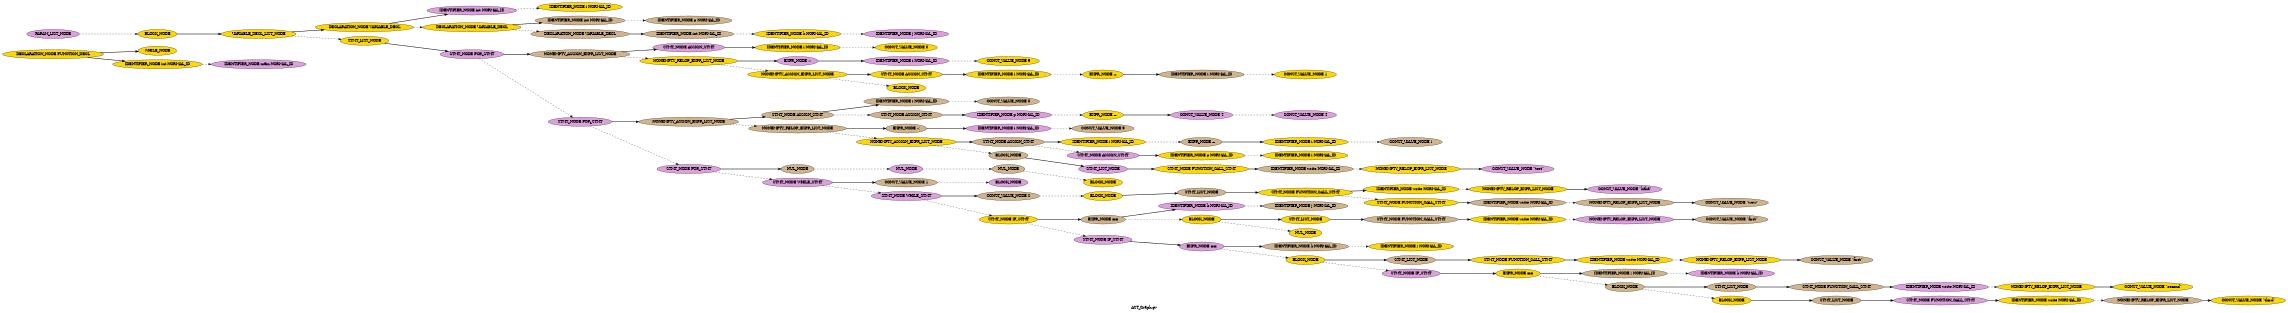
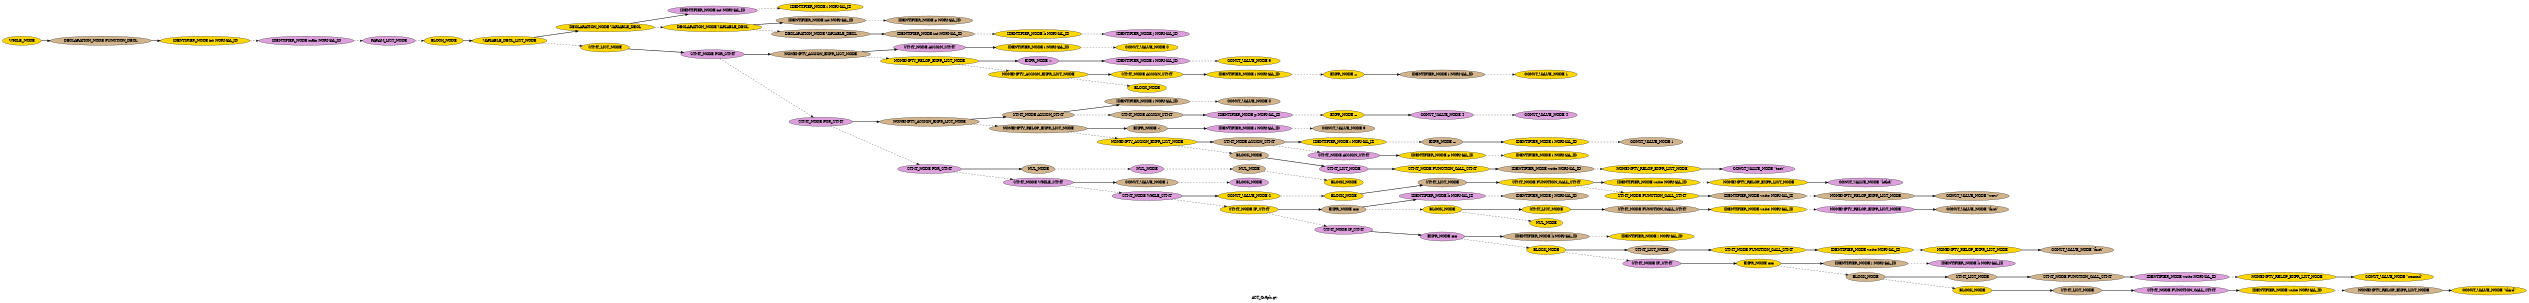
none -> (357, 41)
(118, 52) -> (44, 41)
(53, 54) -> (101, 41)
(1008, 196) -> (1249, 196)
